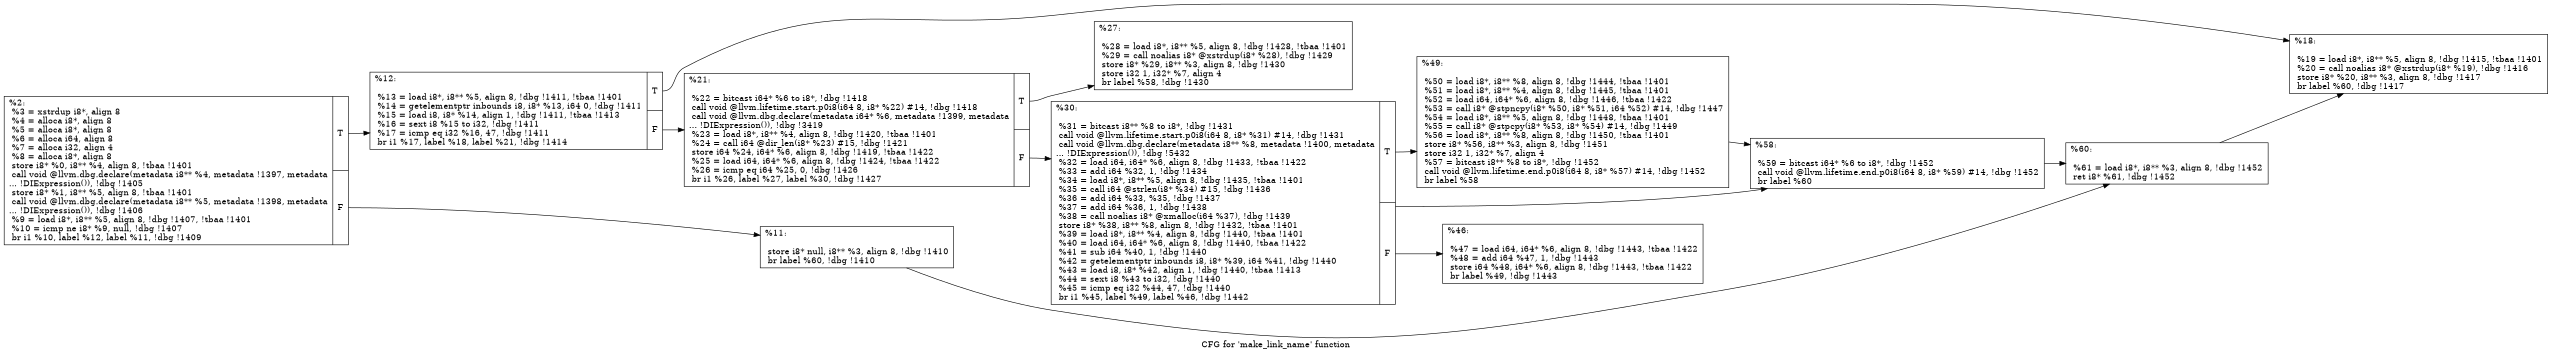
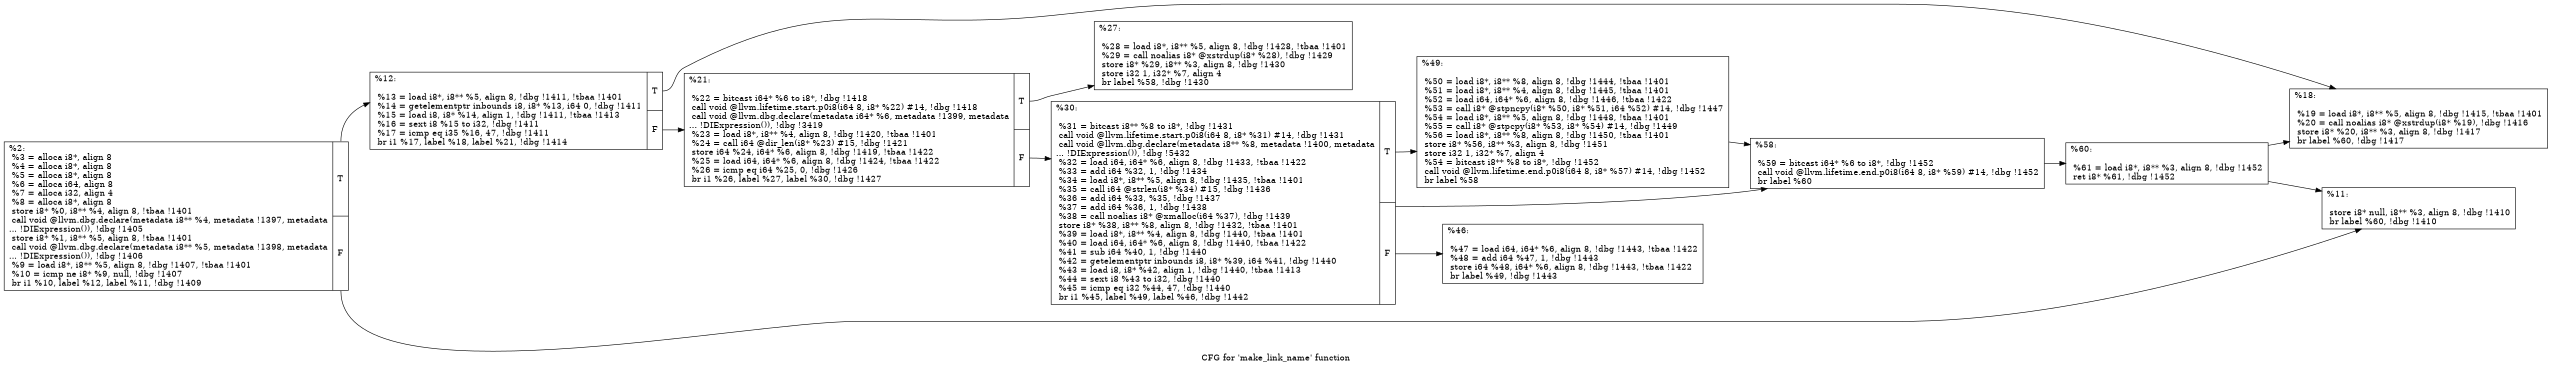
(65, 112) -> (60, 157)
(462, 133) -> (462, 133)
(1511, 163) -> (1511, 163)
(1509, 325) -> (2292, 186)
